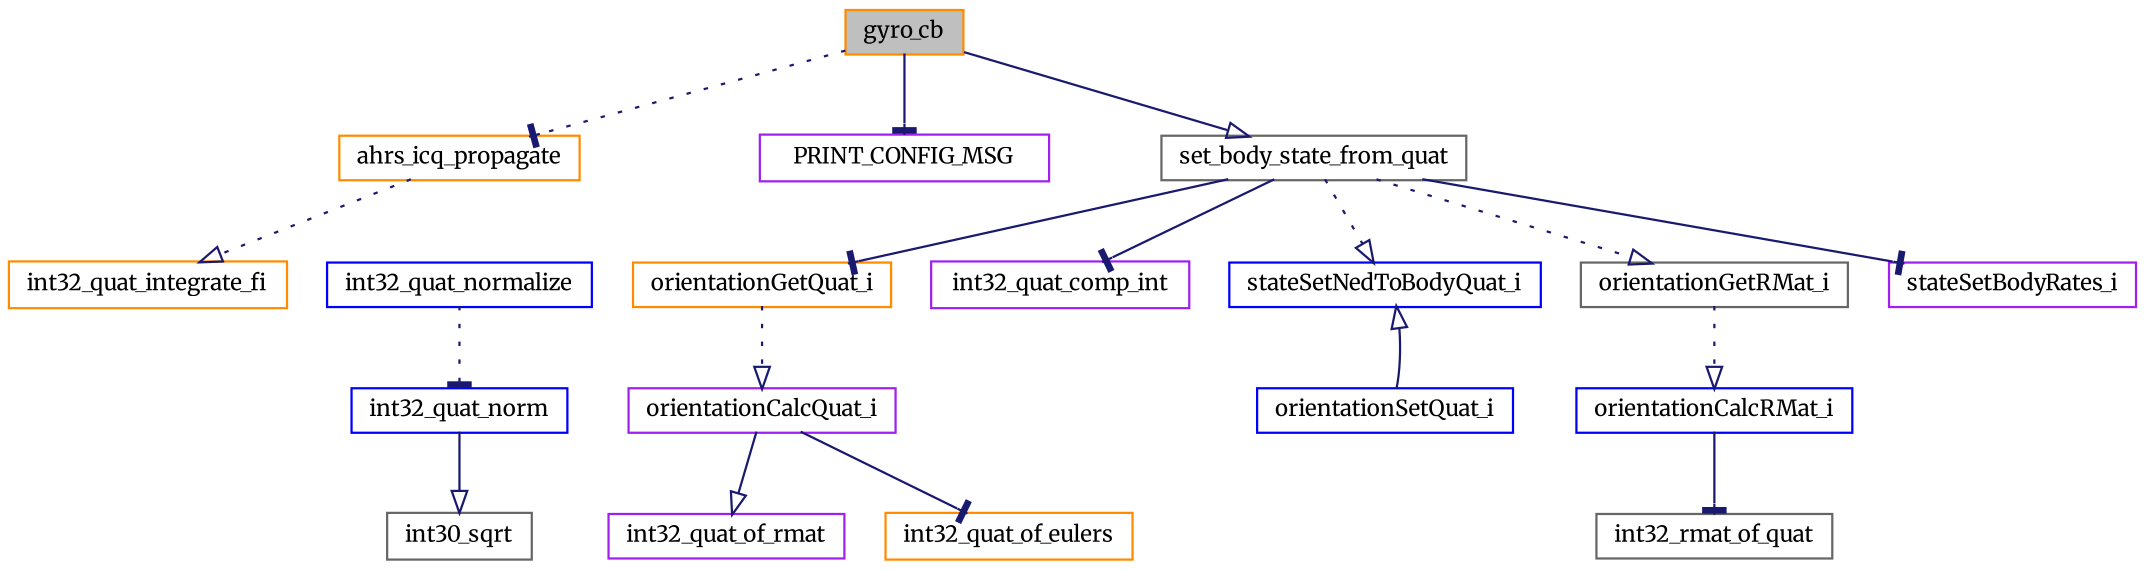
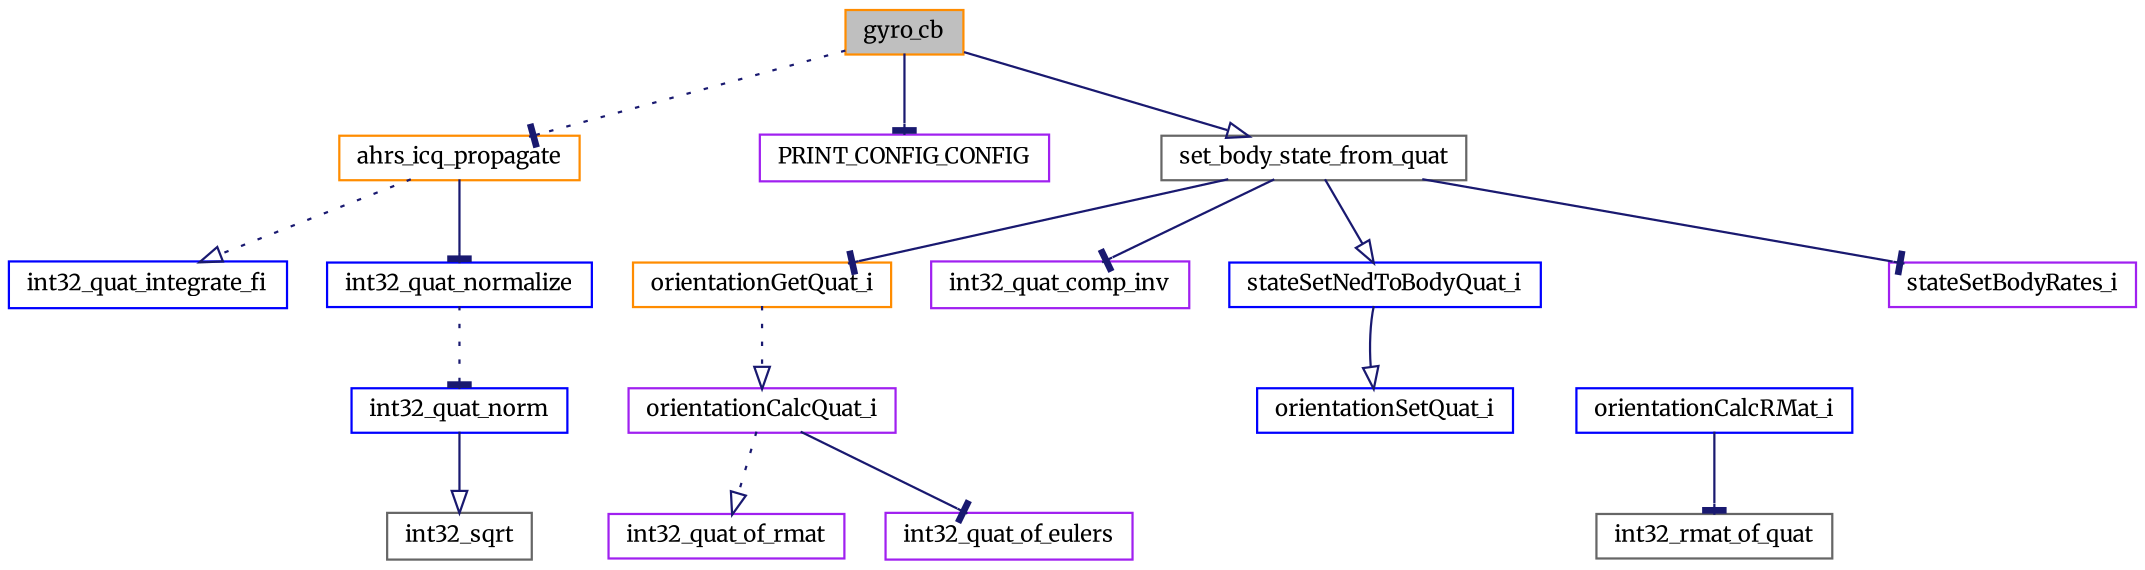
(904, 158) -> (904, 158)
(1344, 211) -> (1344, 211)
none -> (459, 216)
(148, 285) -> (148, 285)
(1060, 285) -> (1060, 285)
(1714, 285) -> none
(1400, 359) -> (1370, 336)
(747, 463) -> (747, 463)
(459, 536) -> (459, 536)
(1009, 536) -> (1009, 536)
